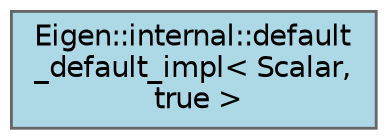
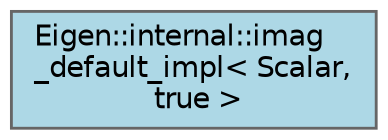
(194, 70) -> (194, 70)
